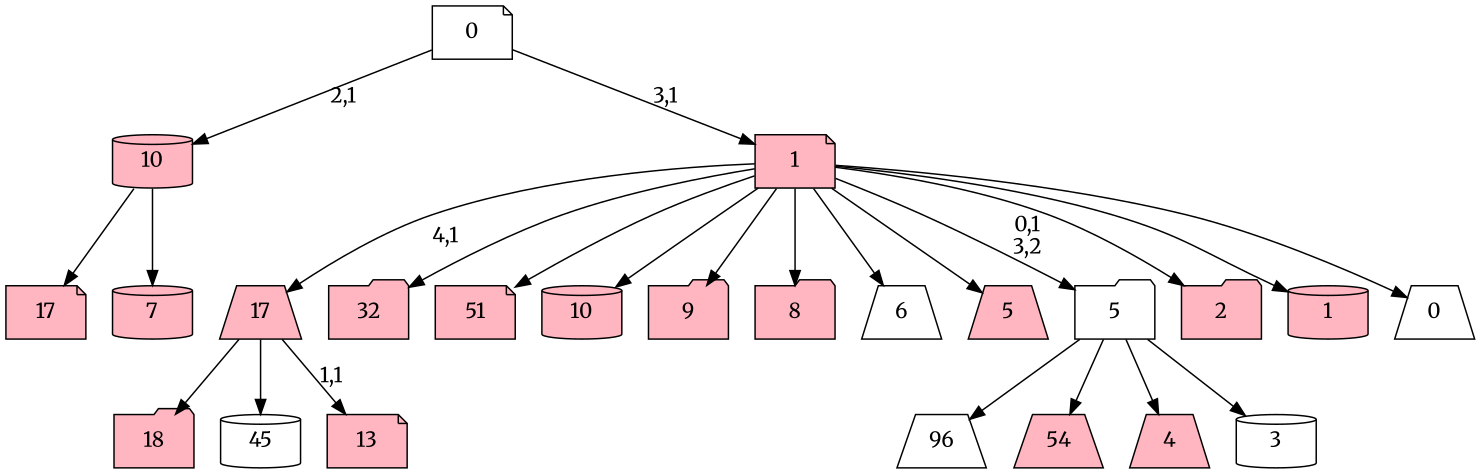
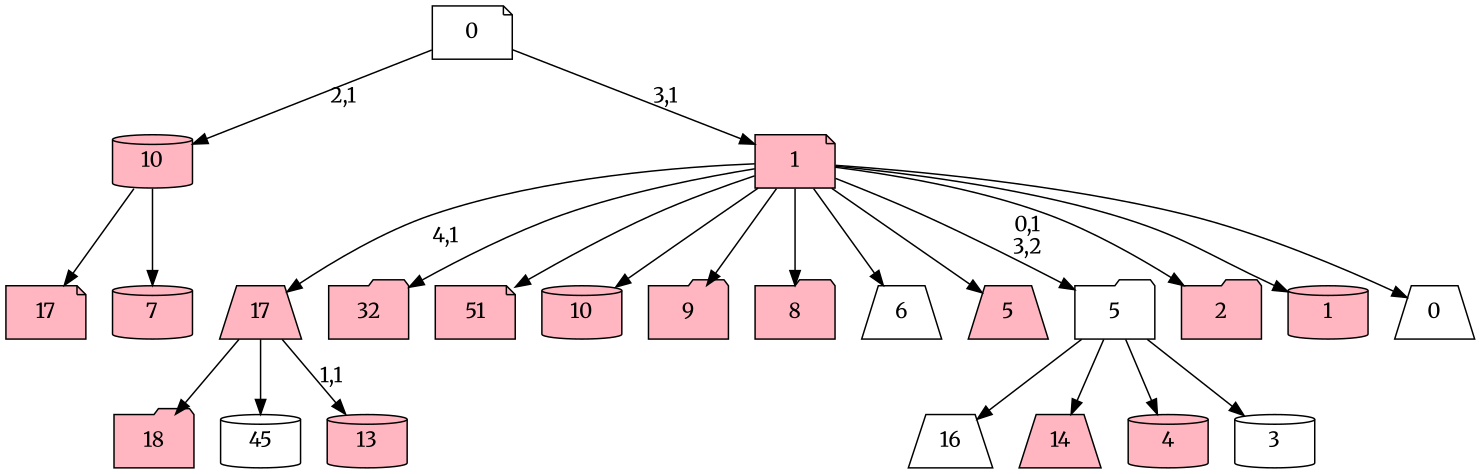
(367, 441) -> (367, 441)
(942, 441) -> (951, 441)
(1059, 441) -> (1060, 441)
(1170, 441) -> (1168, 441)
